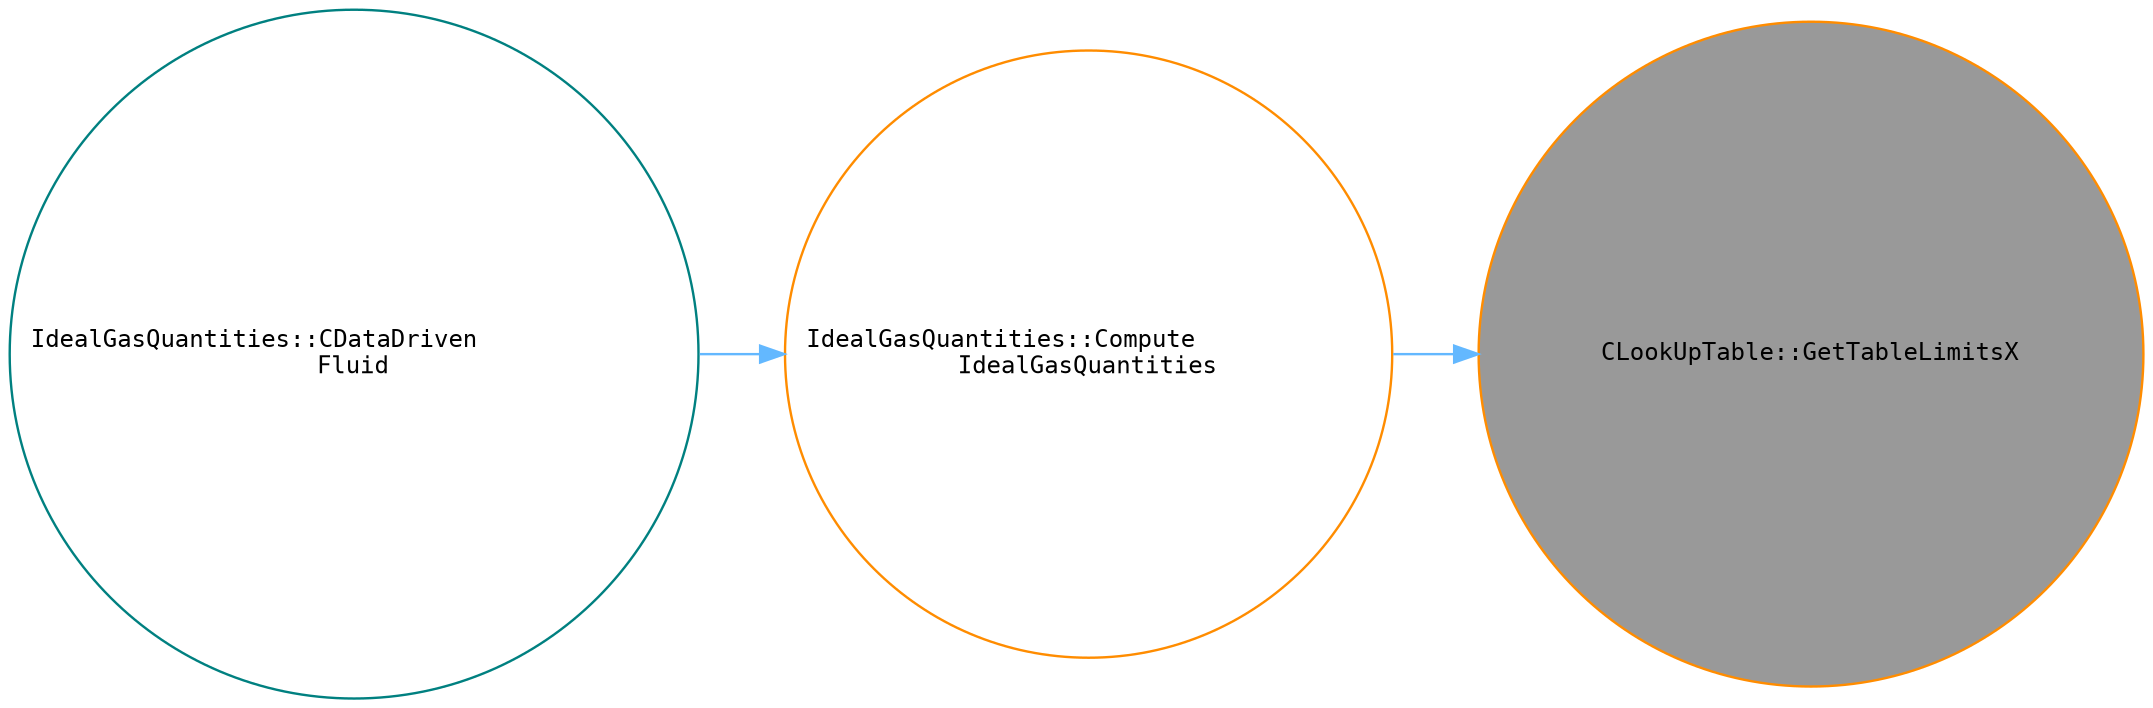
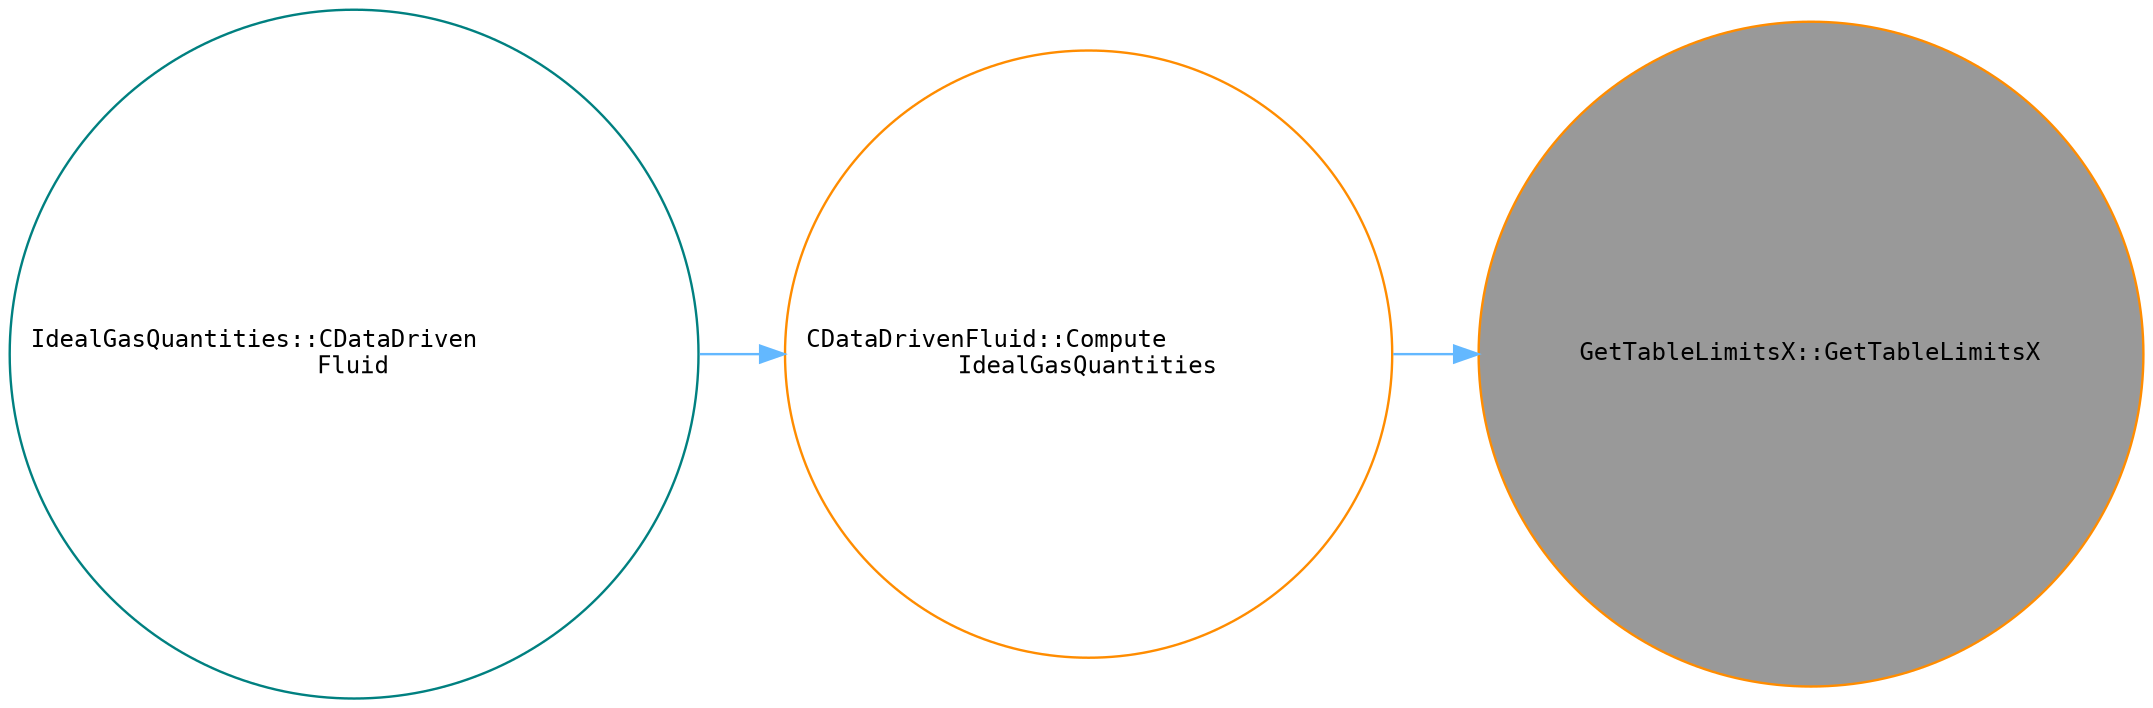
(1089, 354) -> (1089, 354)
(1811, 354) -> (1811, 354)
